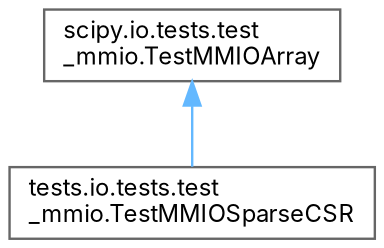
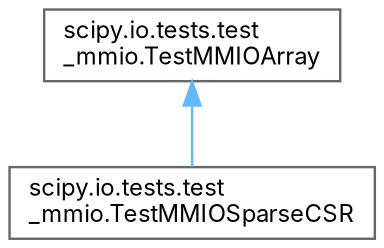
(192, 203) -> (192, 203)
